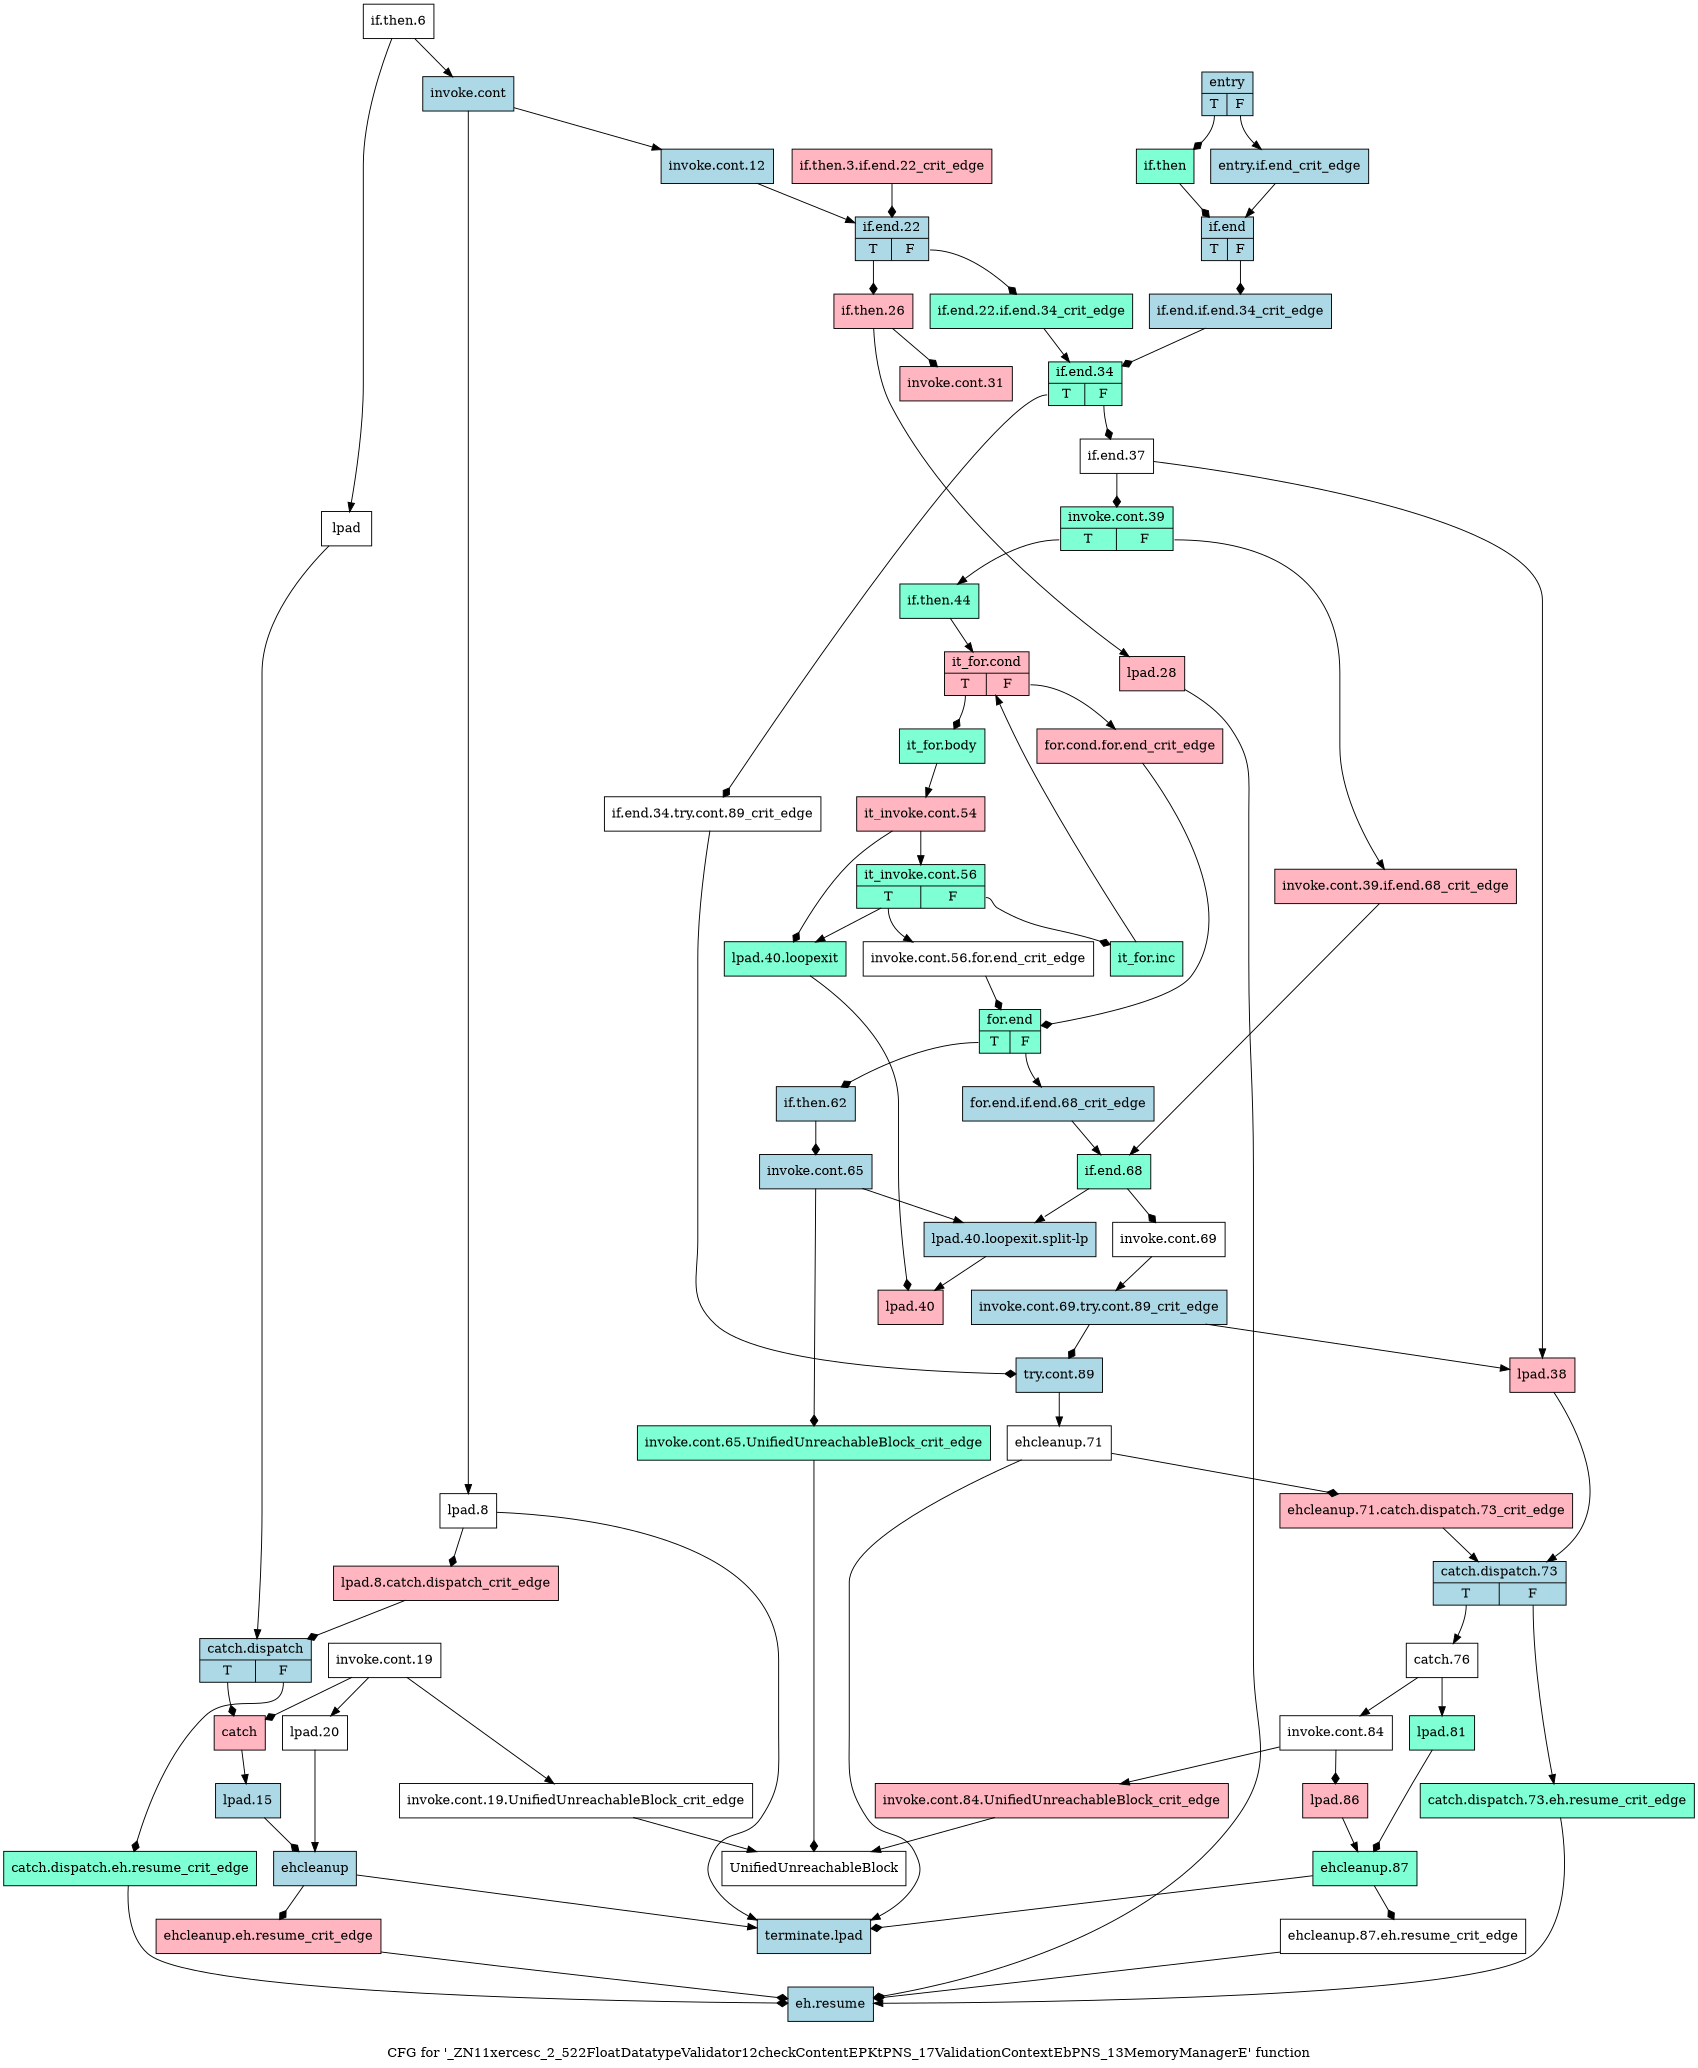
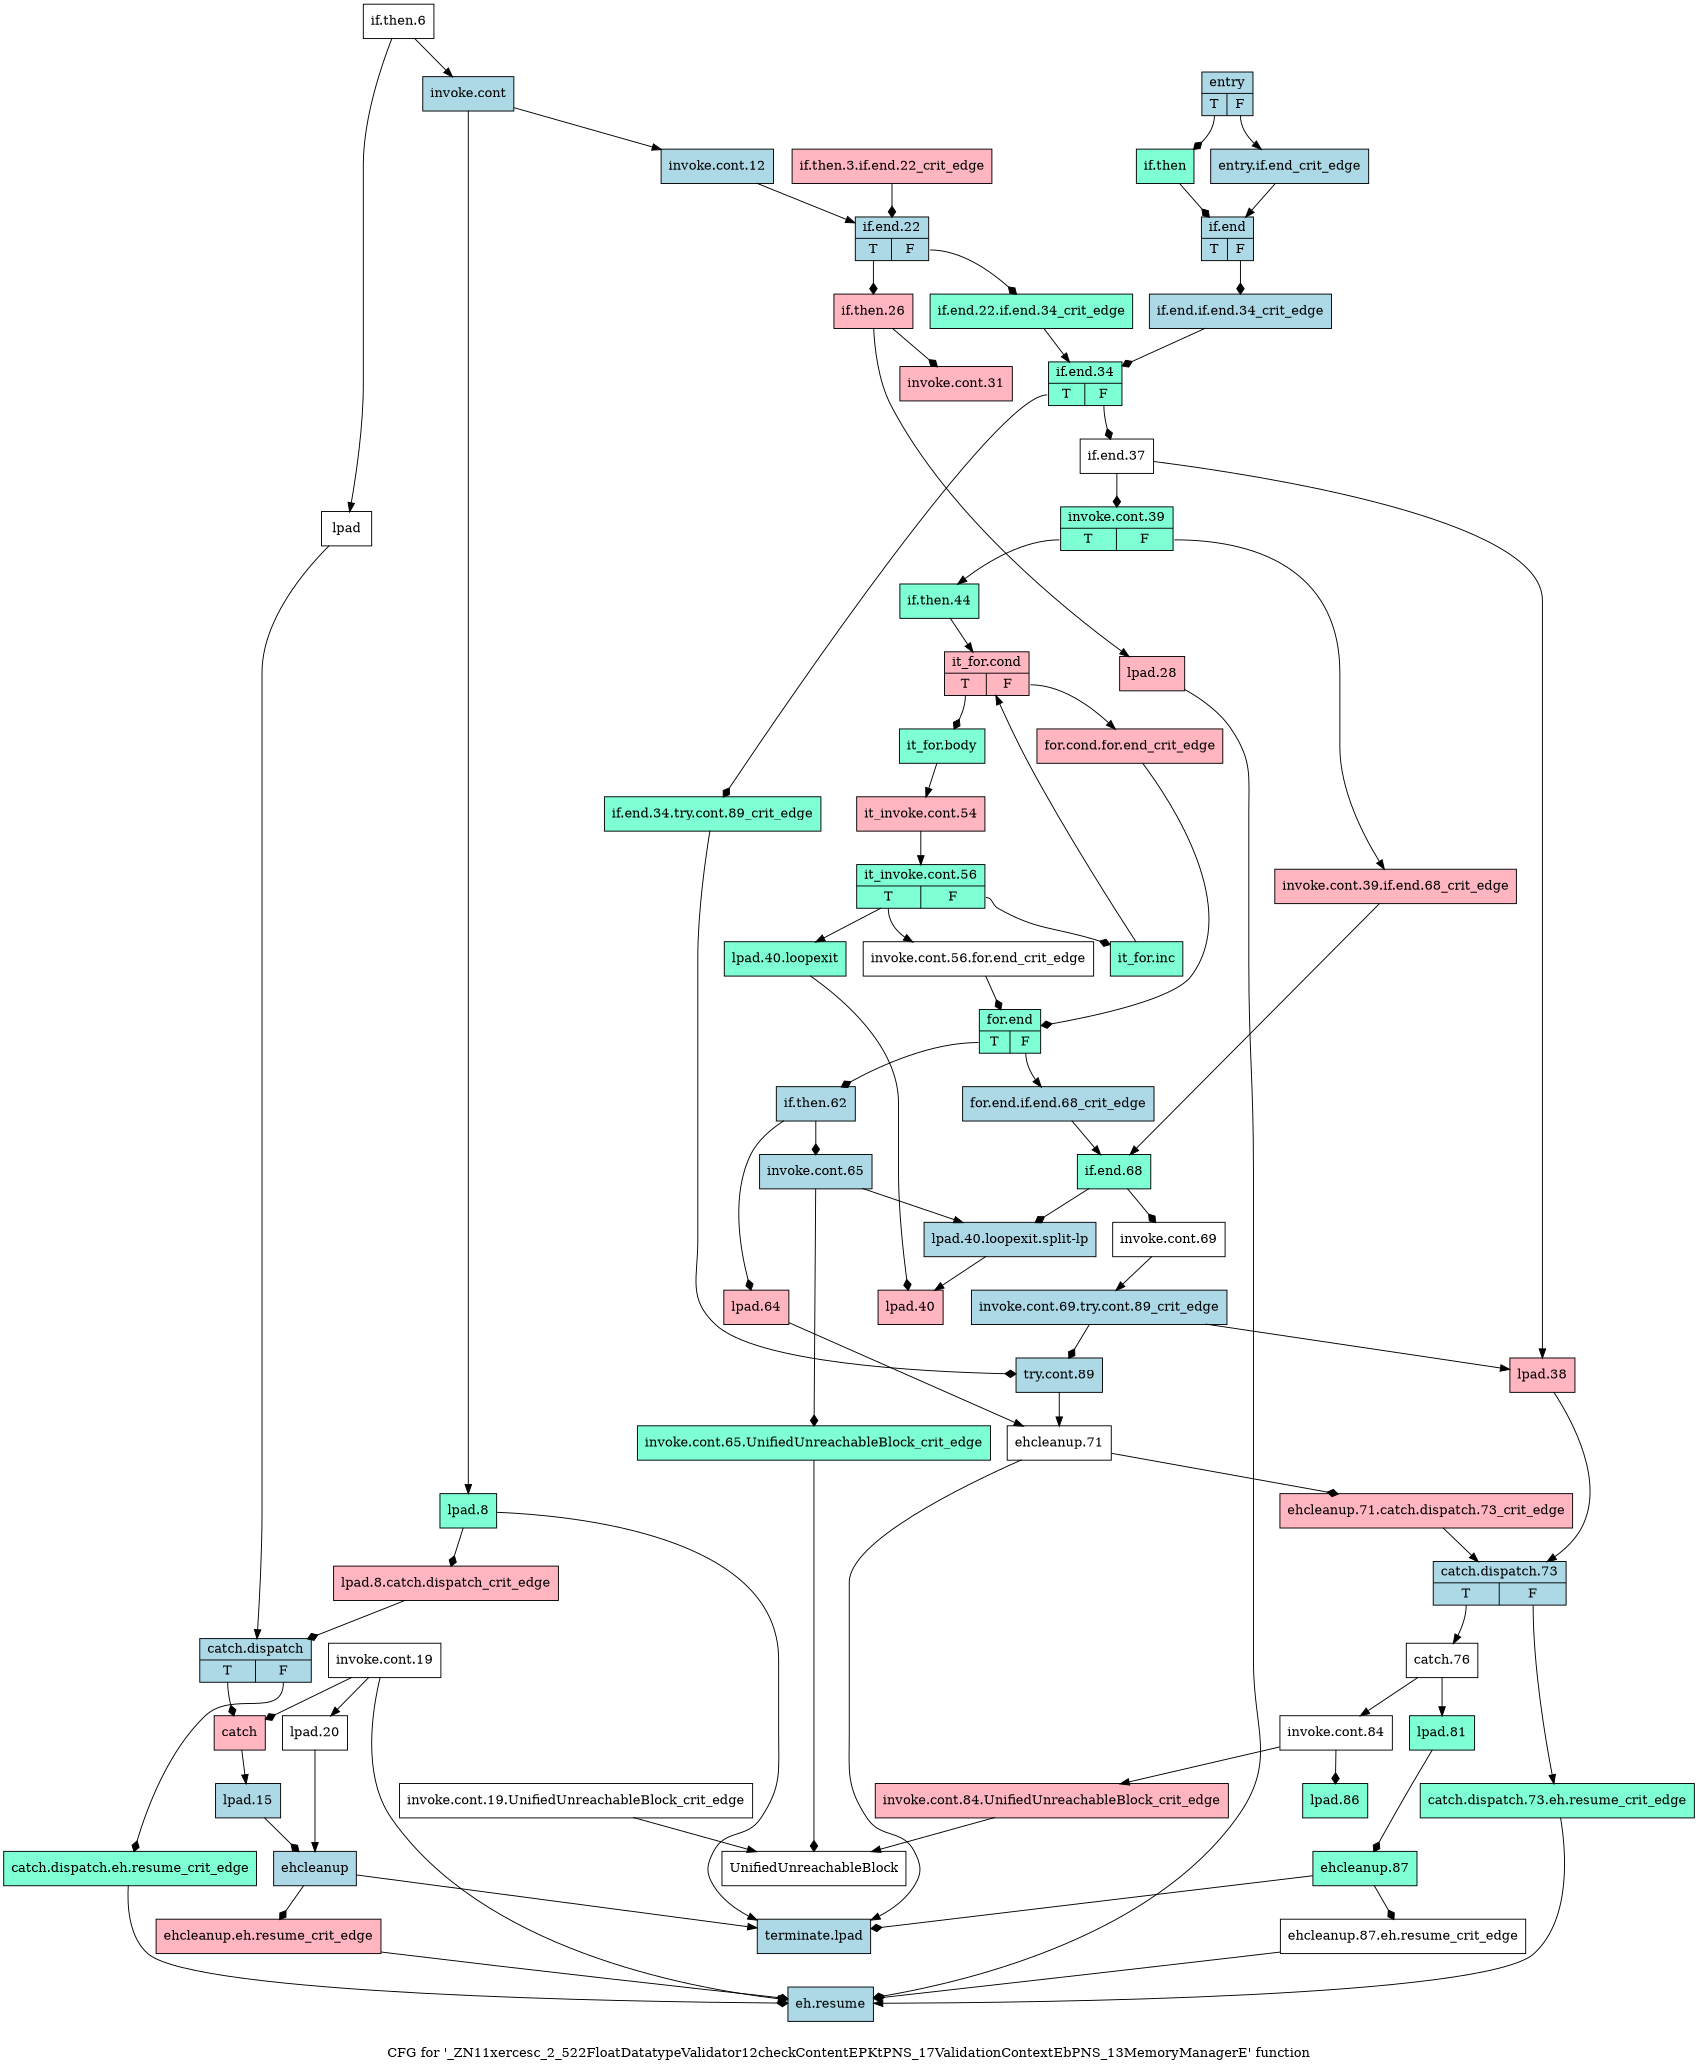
(713, 814) -> (713, 814)
(839, 875) -> none
(1067, 1202) -> (1067, 1202)
none -> (756, 1307)
(468, 1511) -> (468, 1511)
(477, 1728) -> (501, 1914)
(1335, 1801) -> (1335, 1801)
(1348, 1830) -> none
